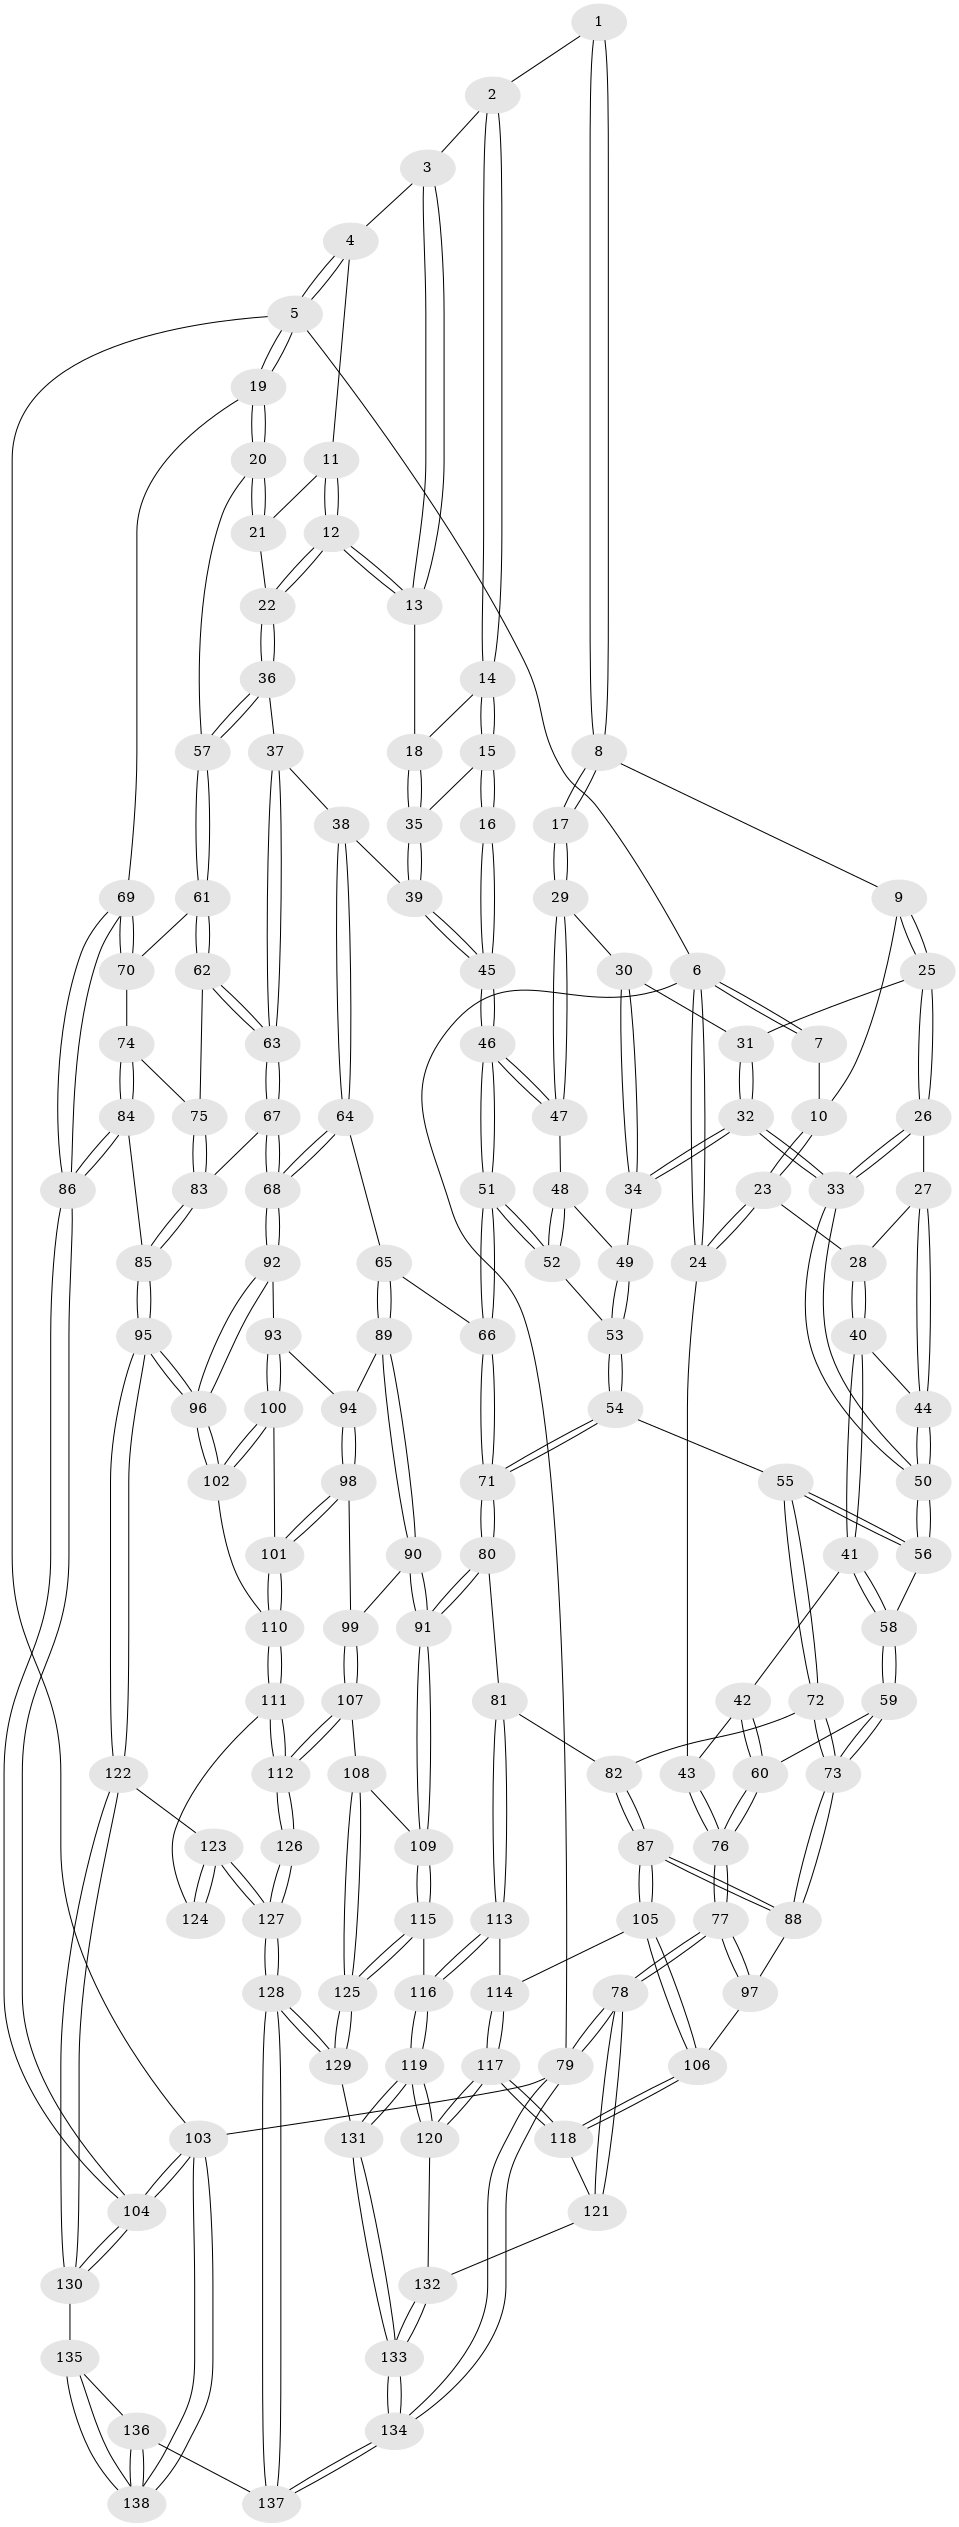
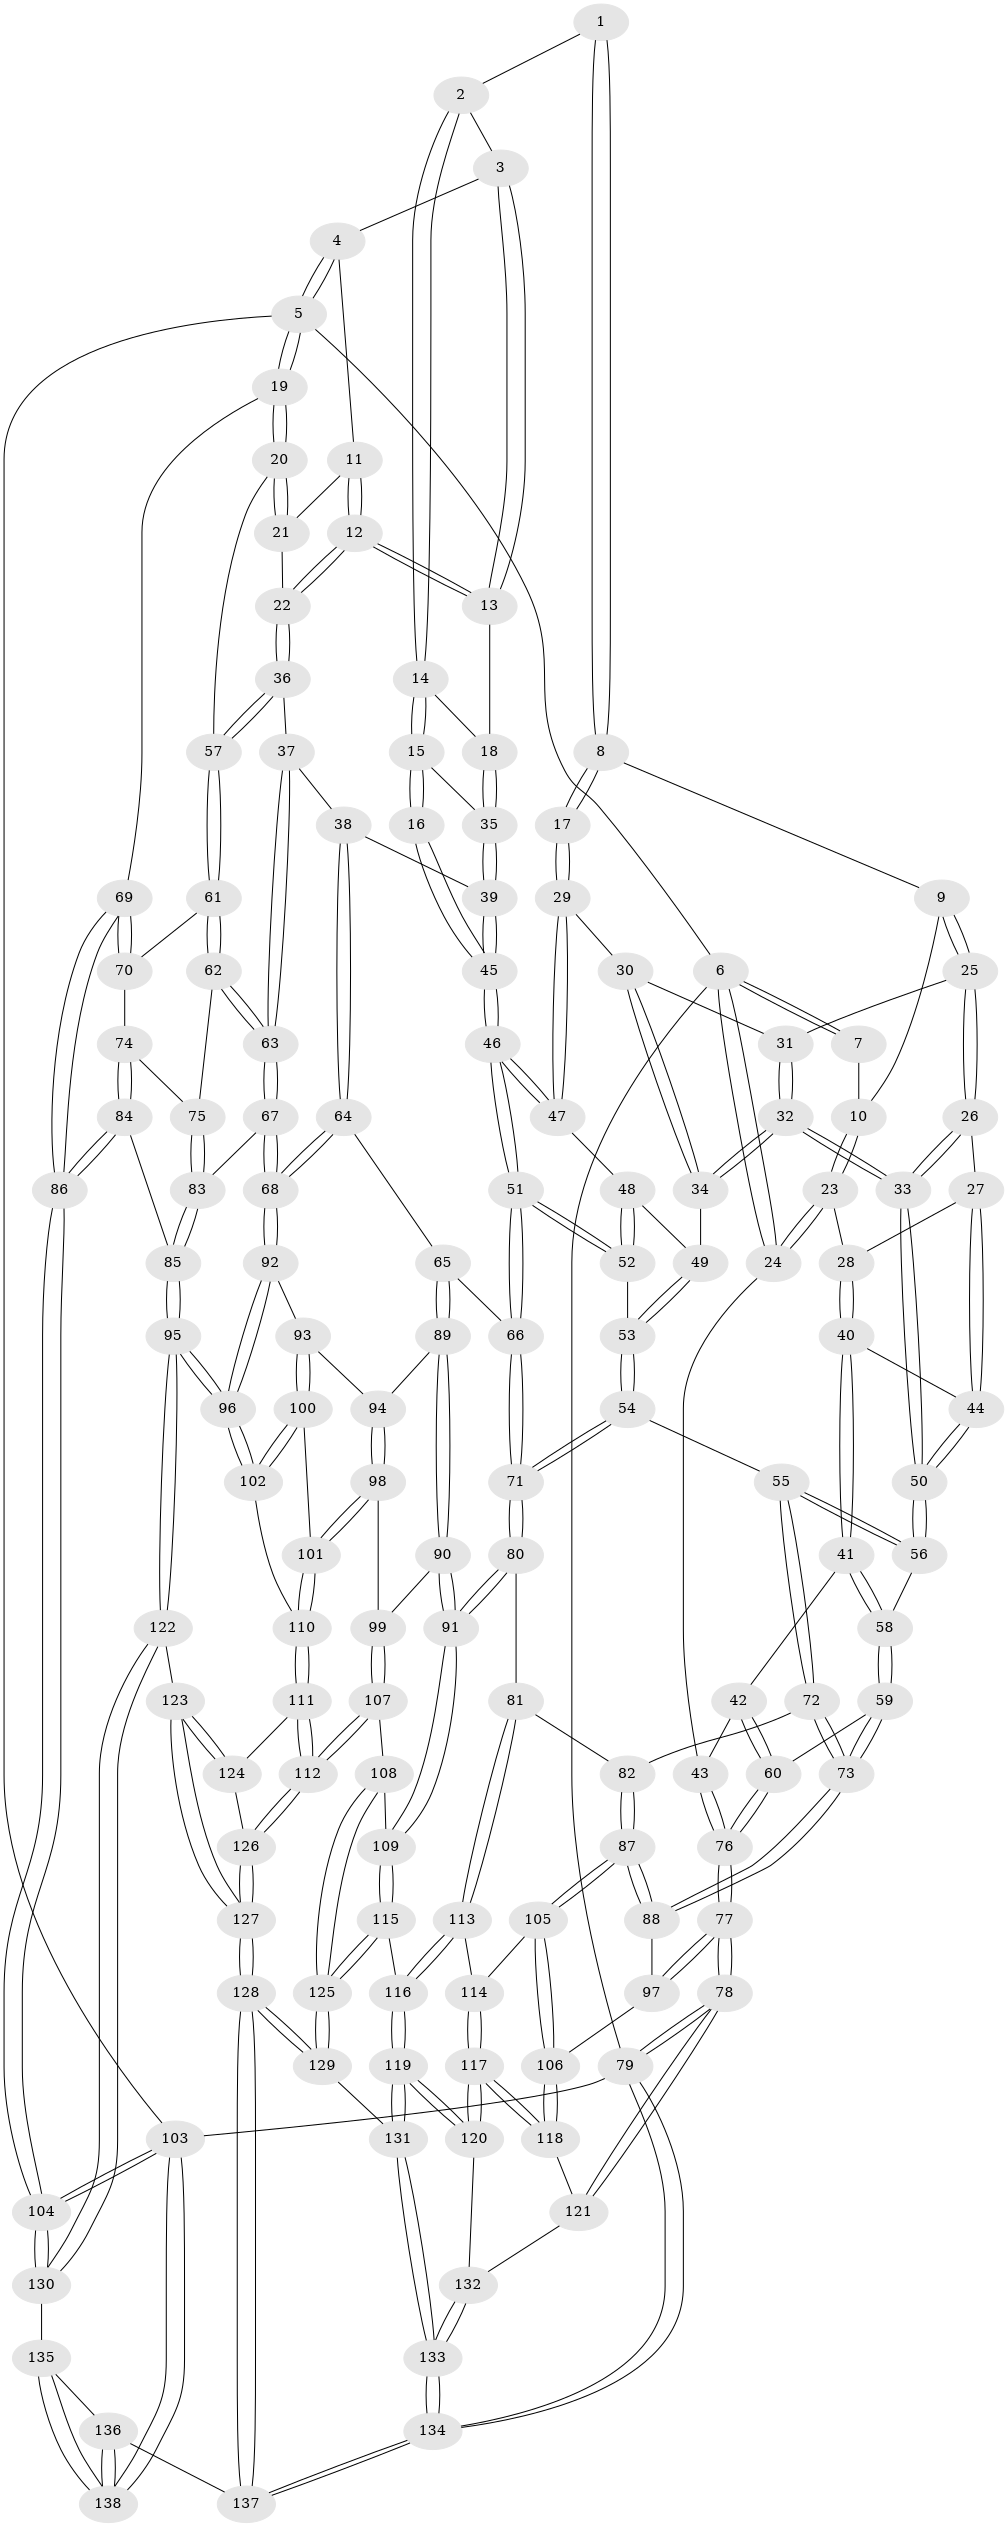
none -> (239, 1811)
